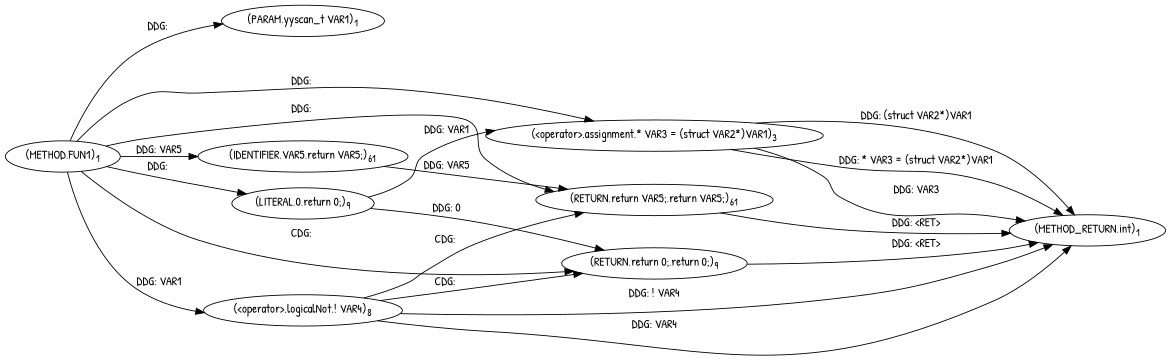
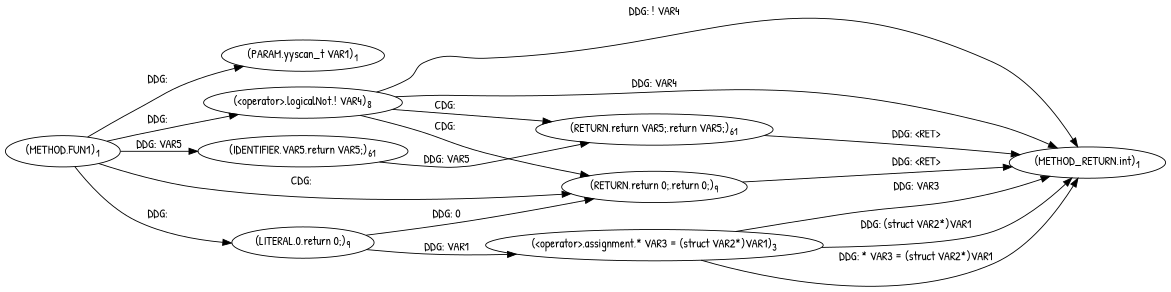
(324, 88) -> none
(342, 118) -> none
(159, 282) -> (159, 120)
